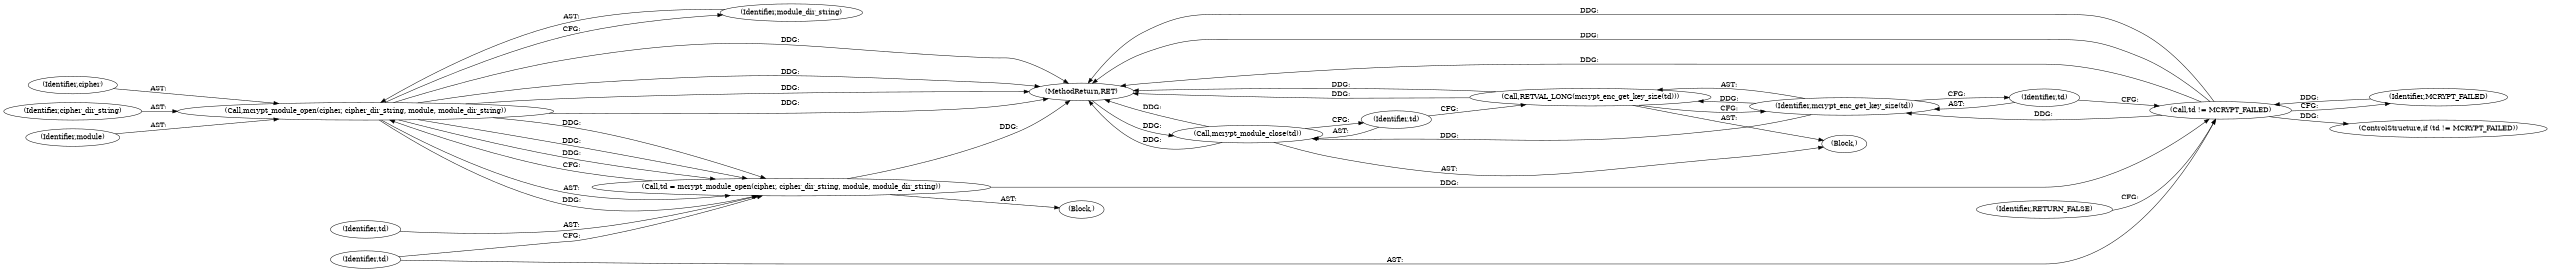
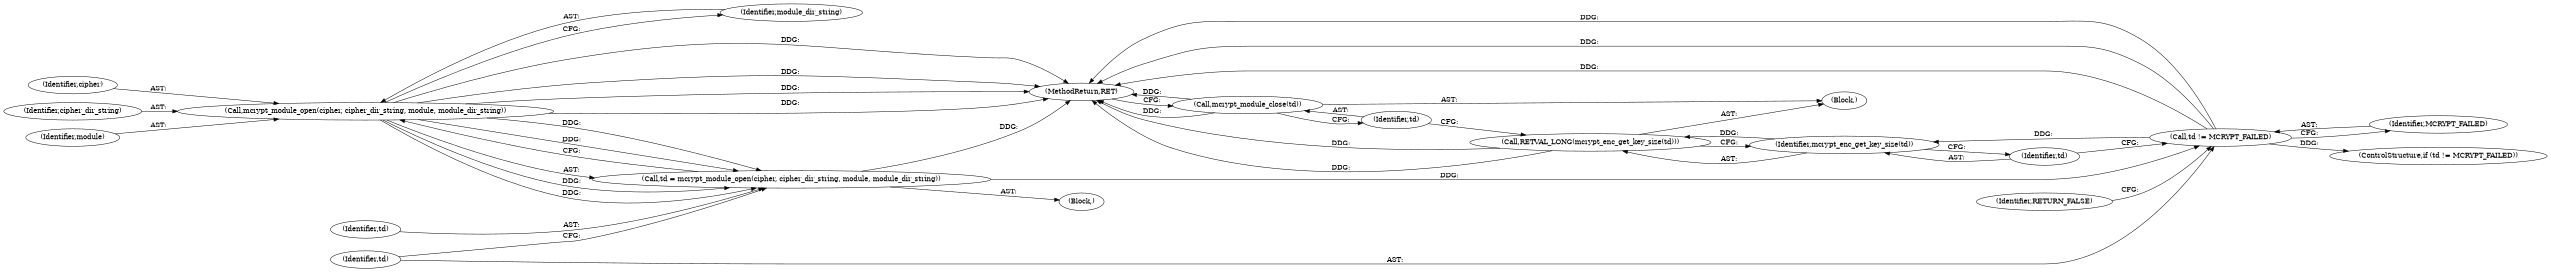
(2311, 98) -> (2311, 125)
(1153, 126) -> (1153, 100)
(1565, 140) -> none
